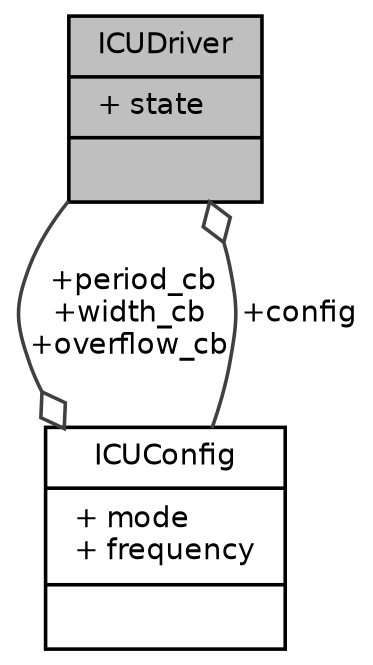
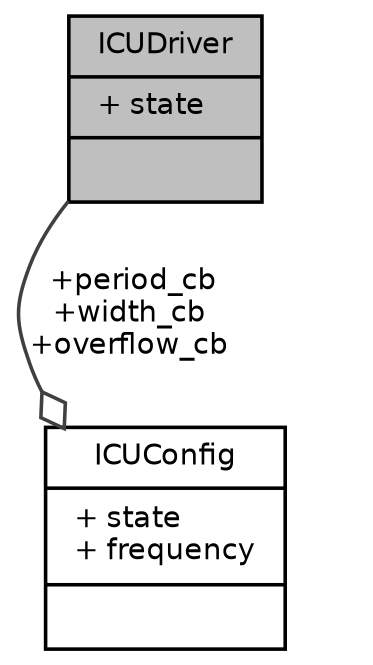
(234, 336) -> none
(133, 519) -> (130, 519)
